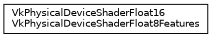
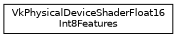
(106, 19) -> (88, 19)
